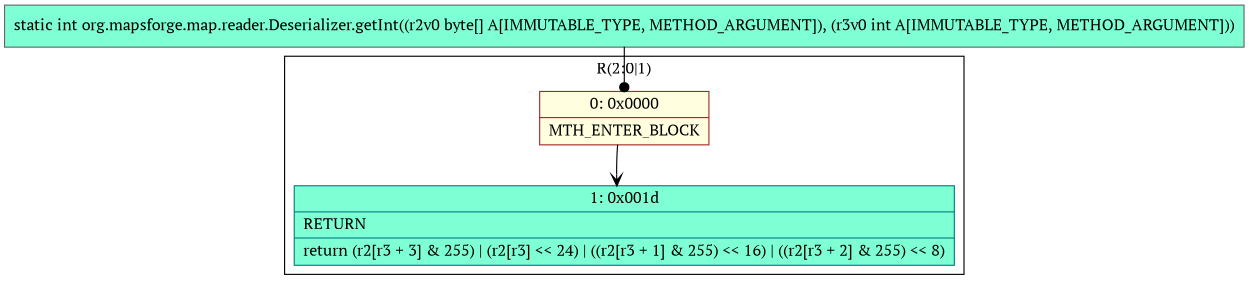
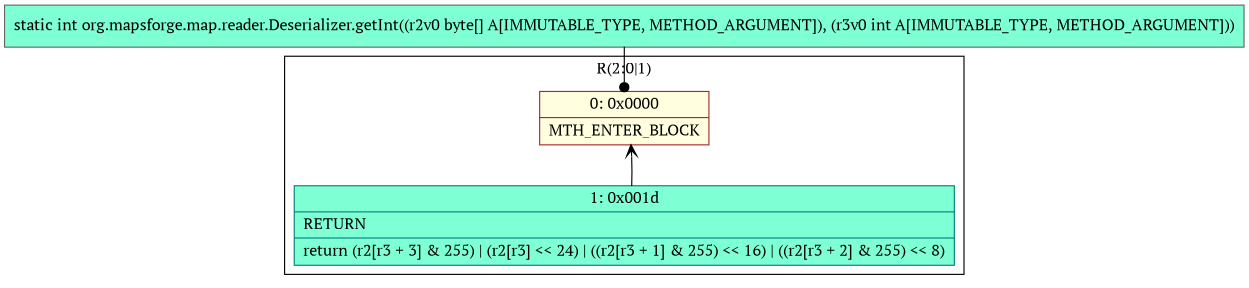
(617, 160) -> (632, 171)
